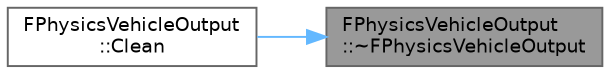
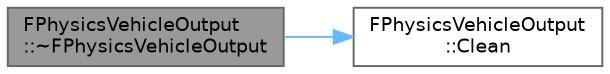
(282, 37) -> (309, 37)
